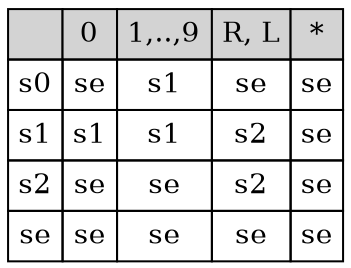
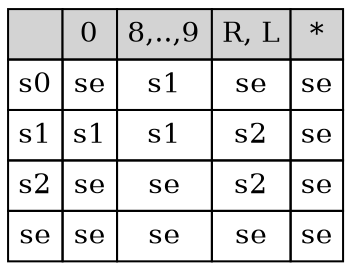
(164, 33) -> (164, 33)
